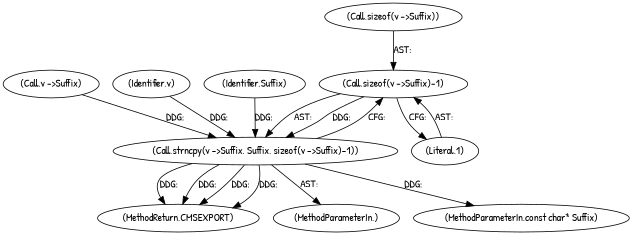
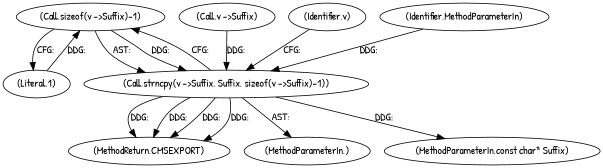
(393, 17) -> none
(255, 84) -> (464, 17)
(220, 118) -> (293, 50)
(445, 118) -> (78, 50)
